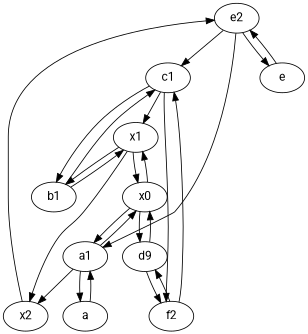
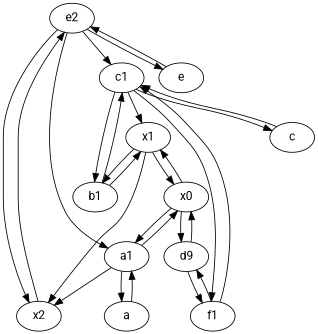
none -> (292, 137)
none -> (3, 156)
(171, 316) -> (213, 316)
